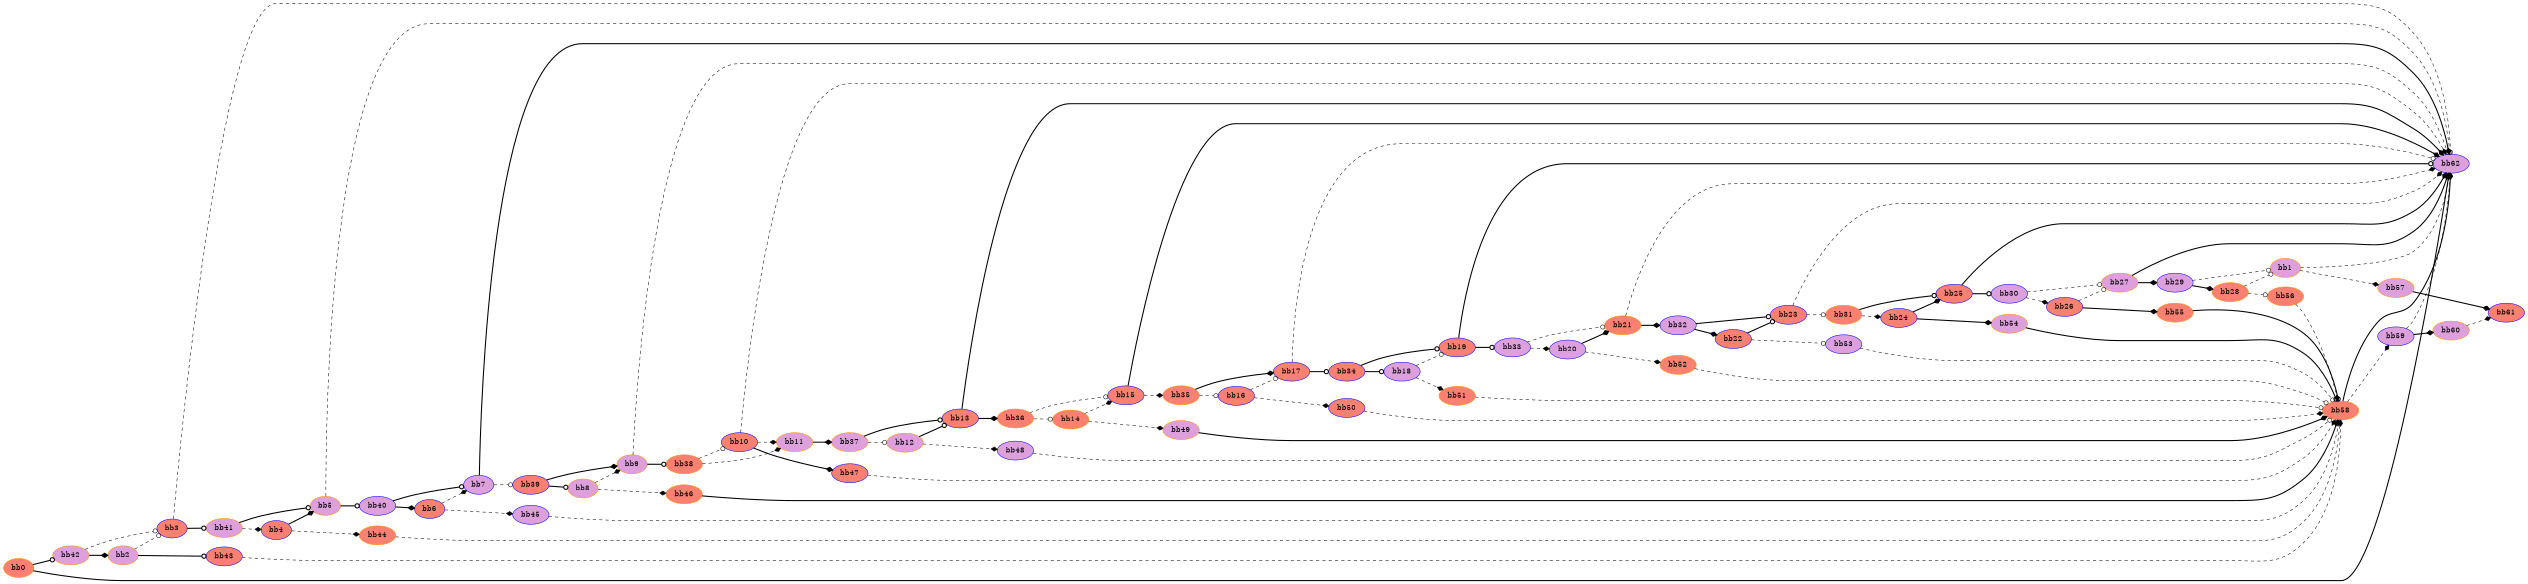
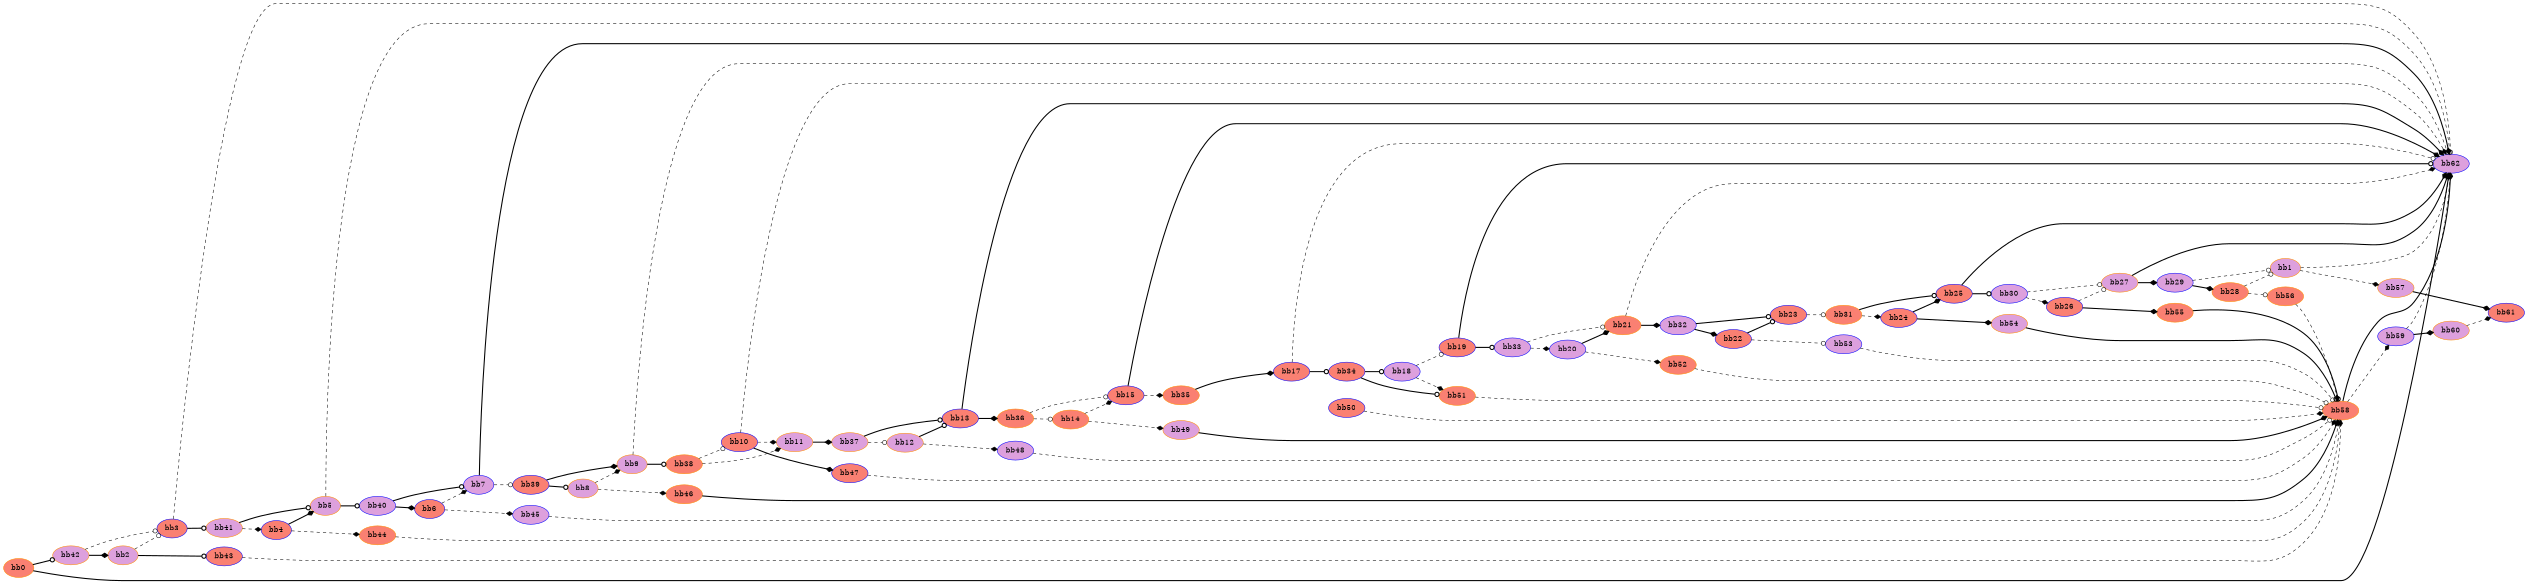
(2094, 204) -> none
(1397, 354) -> (1397, 389)
(1236, 396) -> none
